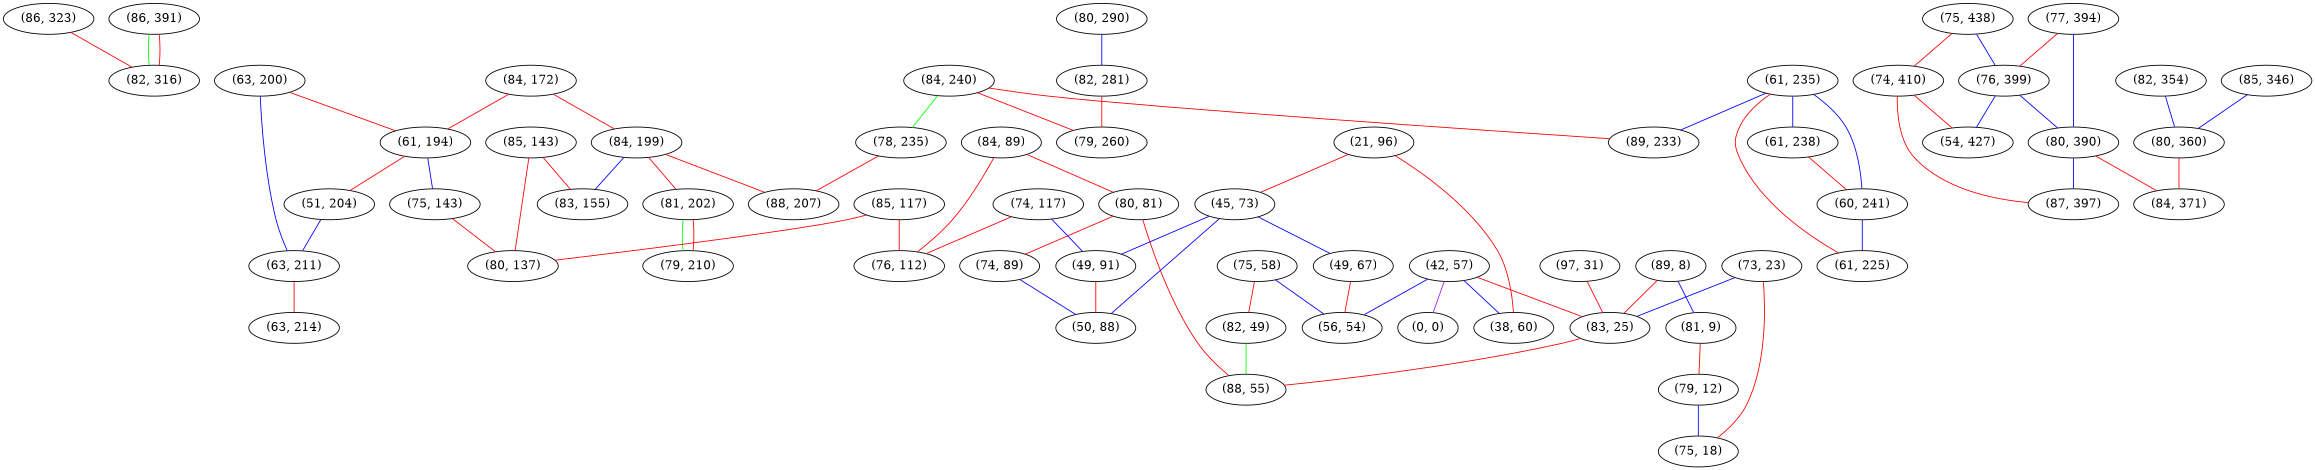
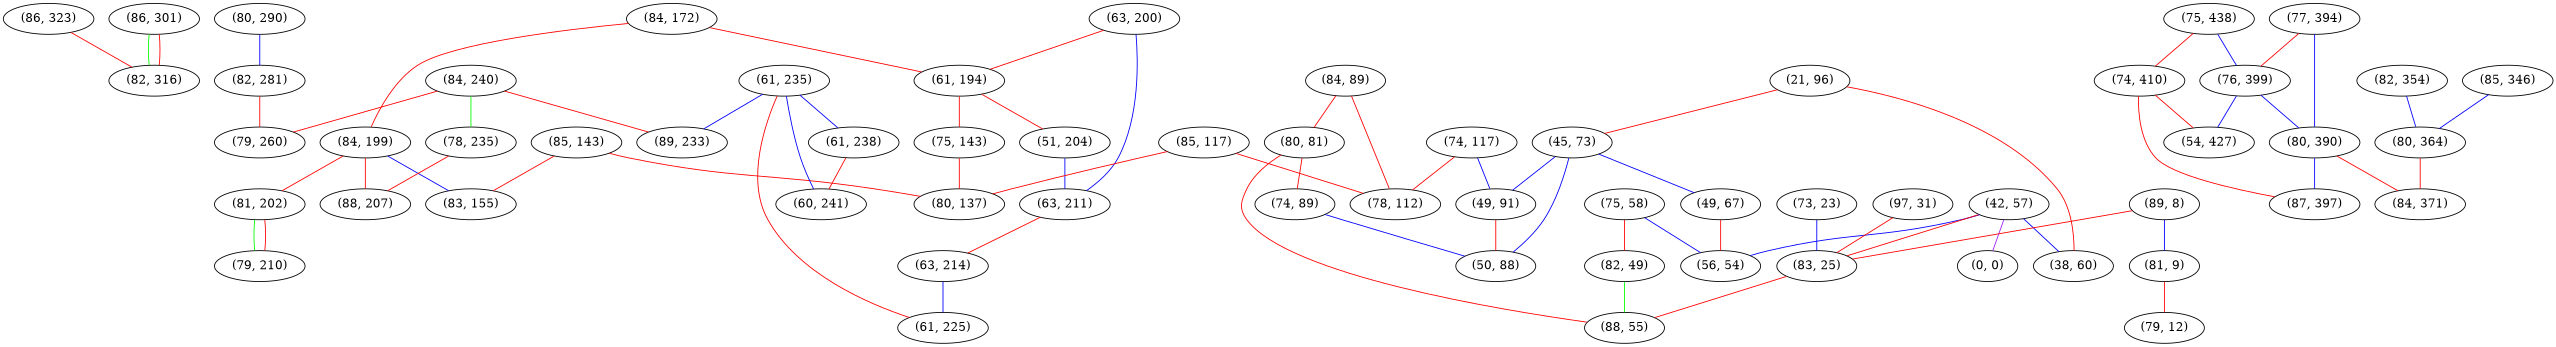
(154, 19) -> (154, 19)
(2179, 142) -> (2420, 142)
(430, 173) -> (959, 112)
(1862, 235) -> (943, 297)
(899, 266) -> (1395, 204)
(1698, 451) -> none
